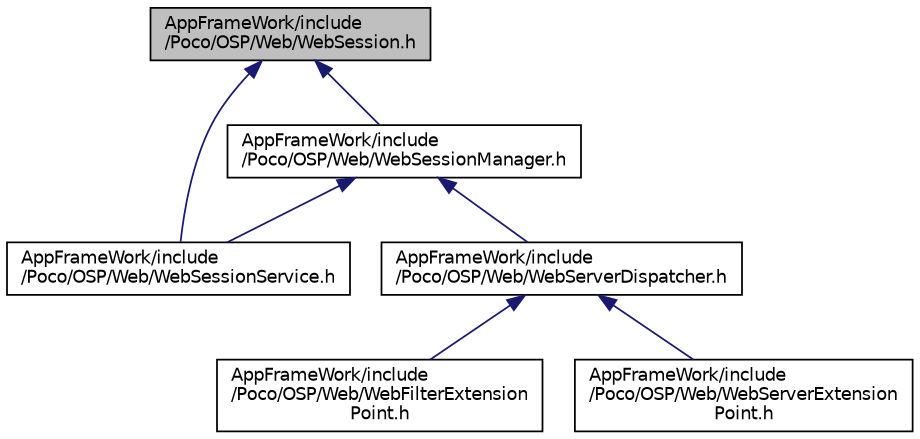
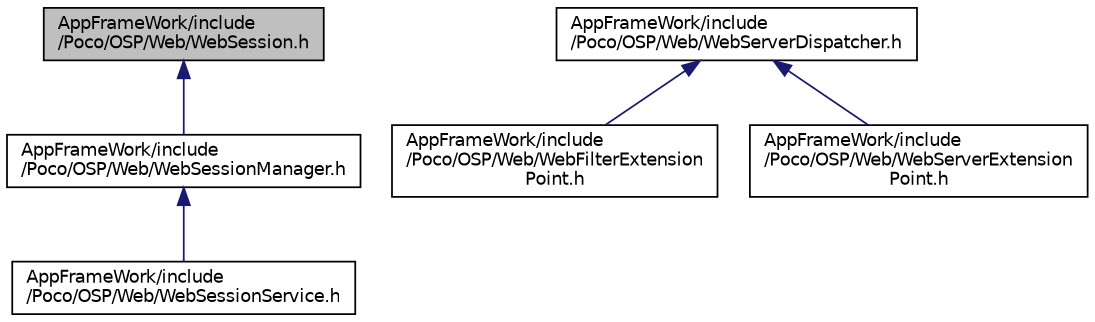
(200, 151) -> none
(490, 215) -> none
